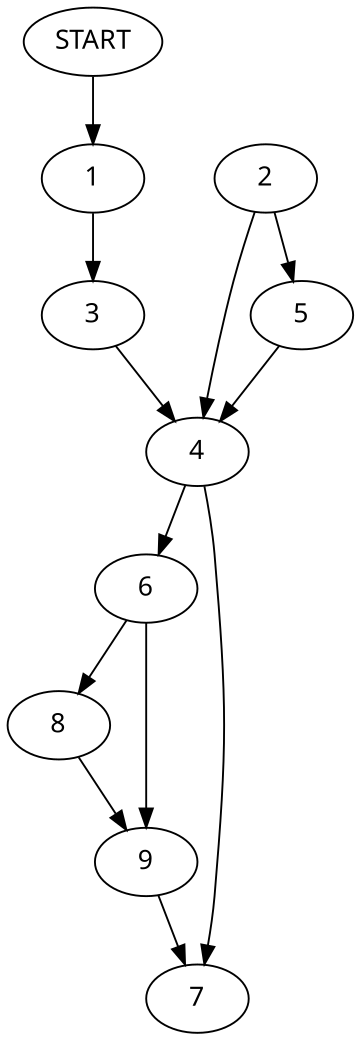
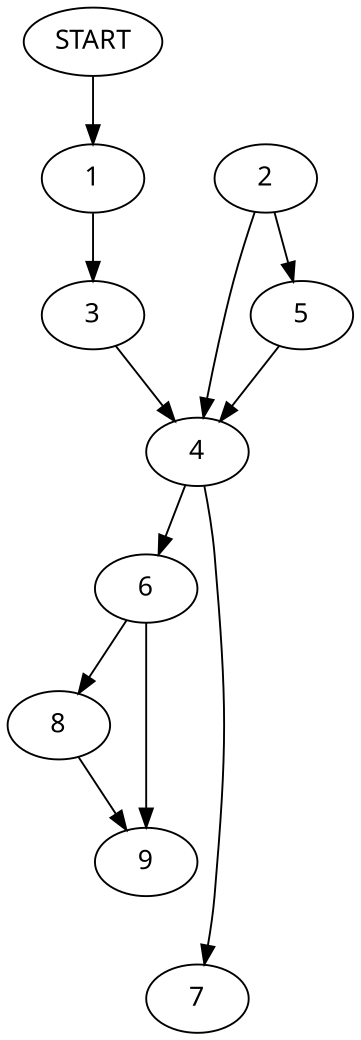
(168, 921) -> none
